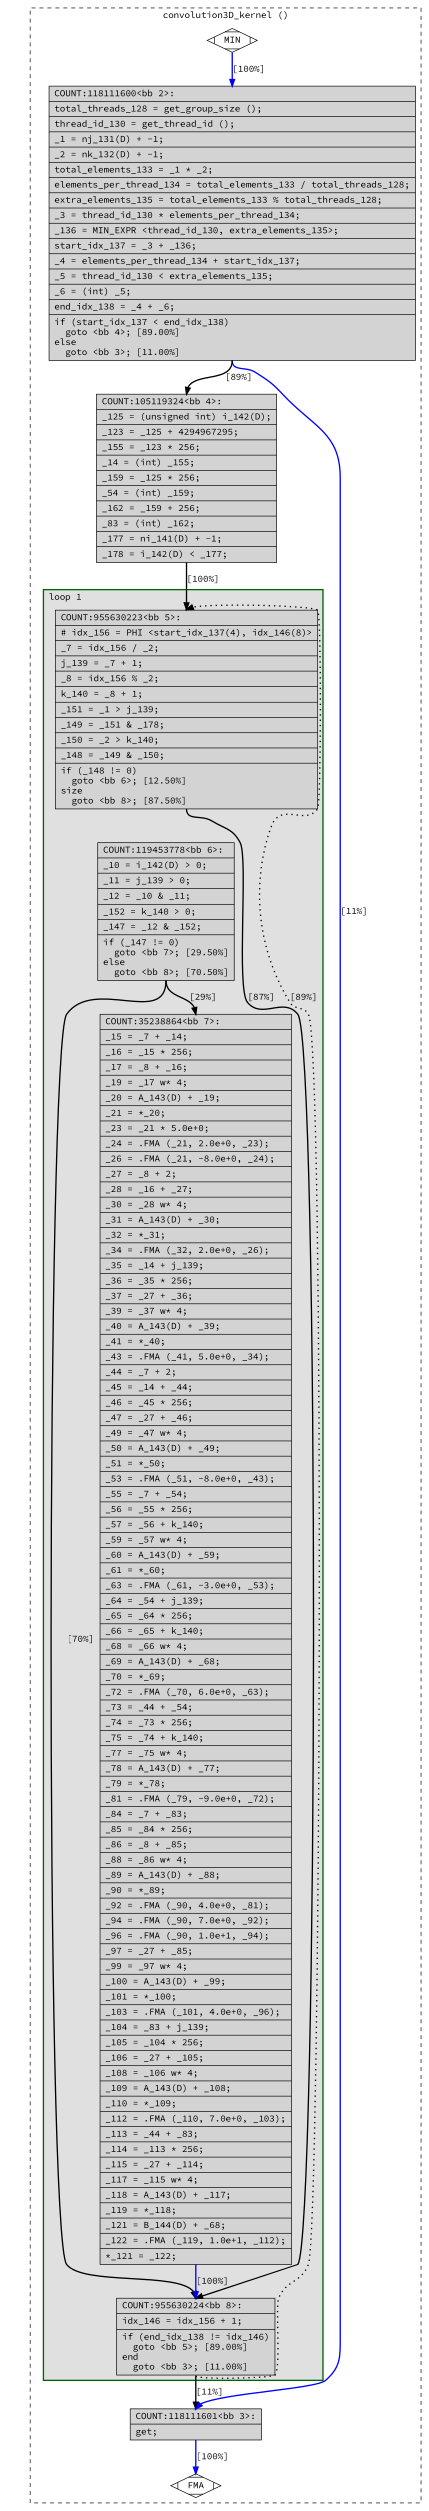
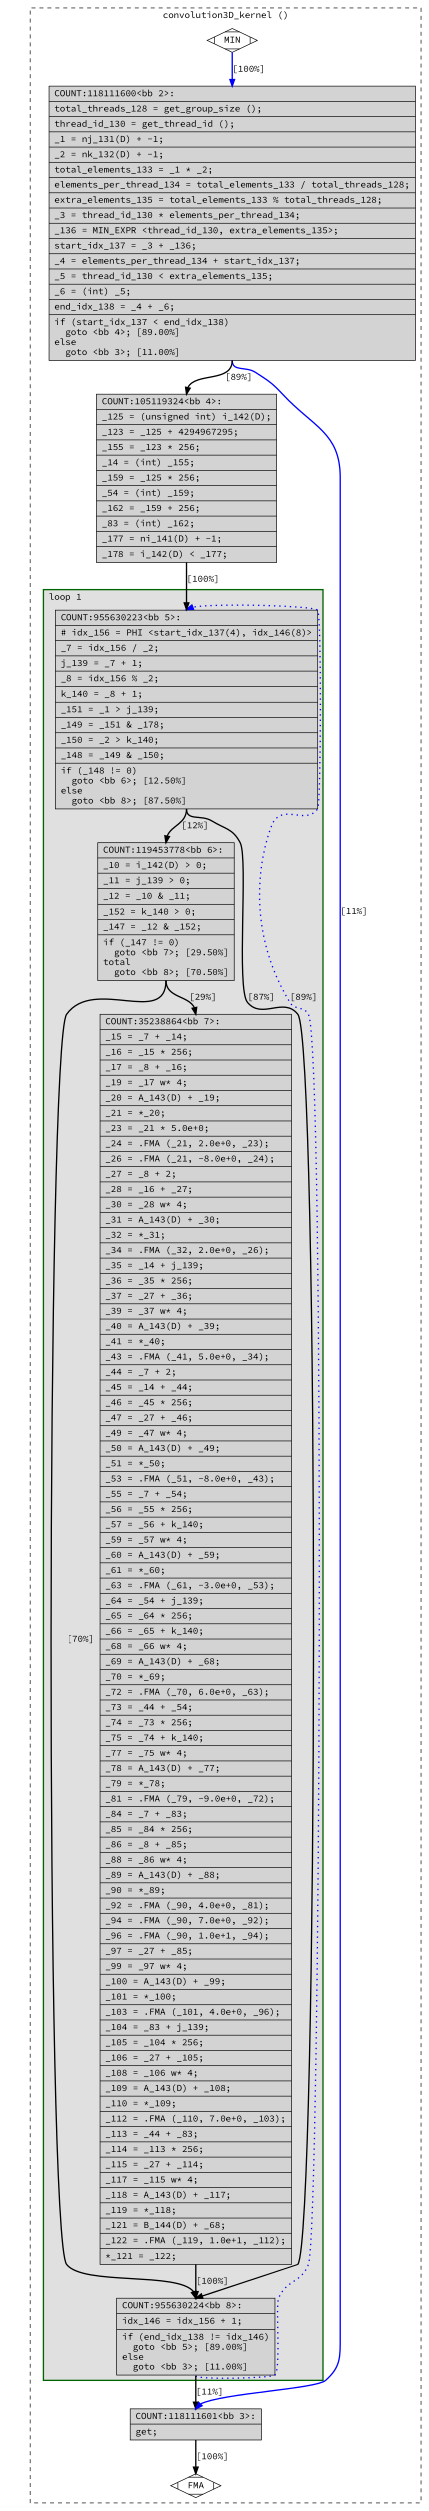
(72, 791) -> (72, 791)
none -> (179, 824)
(114, 962) -> (117, 962)
(319, 1449) -> (319, 1449)
(196, 2278) -> (196, 2278)
(130, 2357) -> (133, 2357)
(196, 2453) -> (196, 2453)
